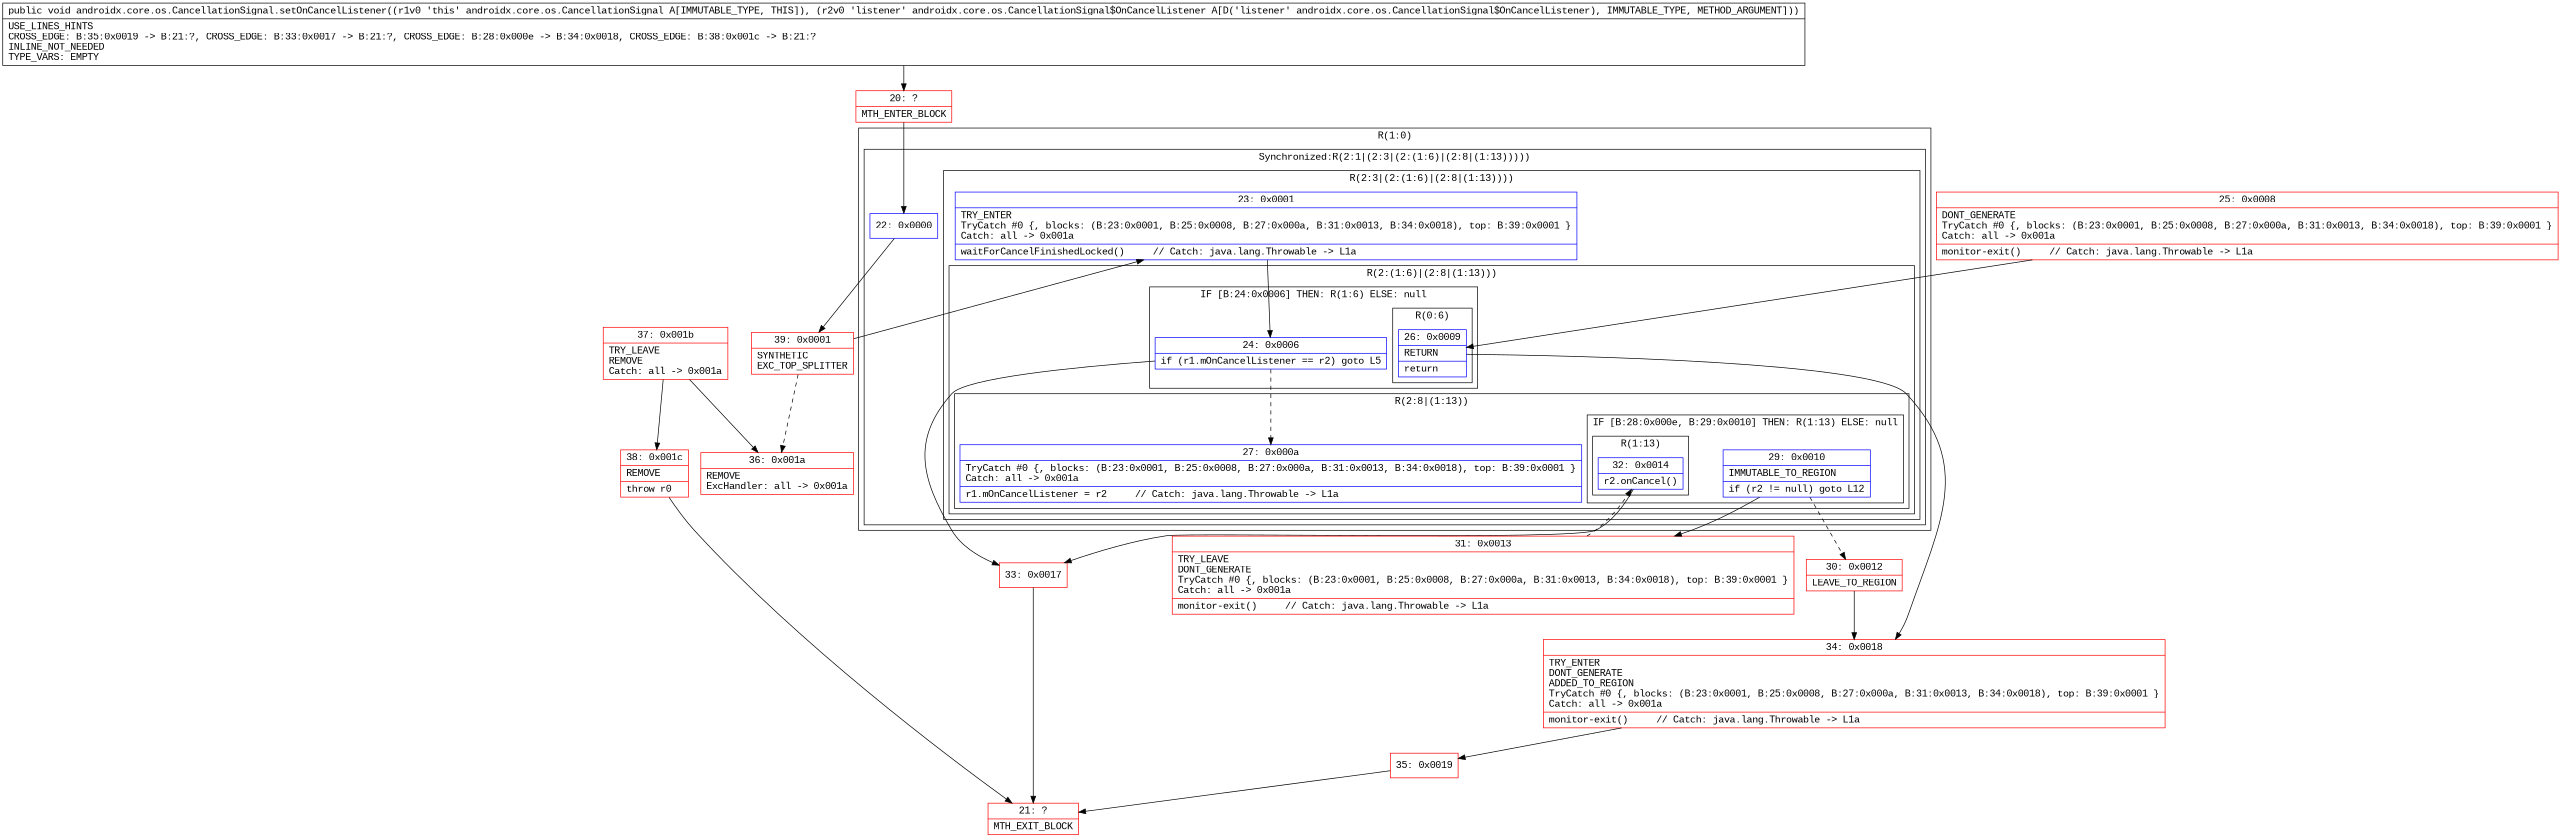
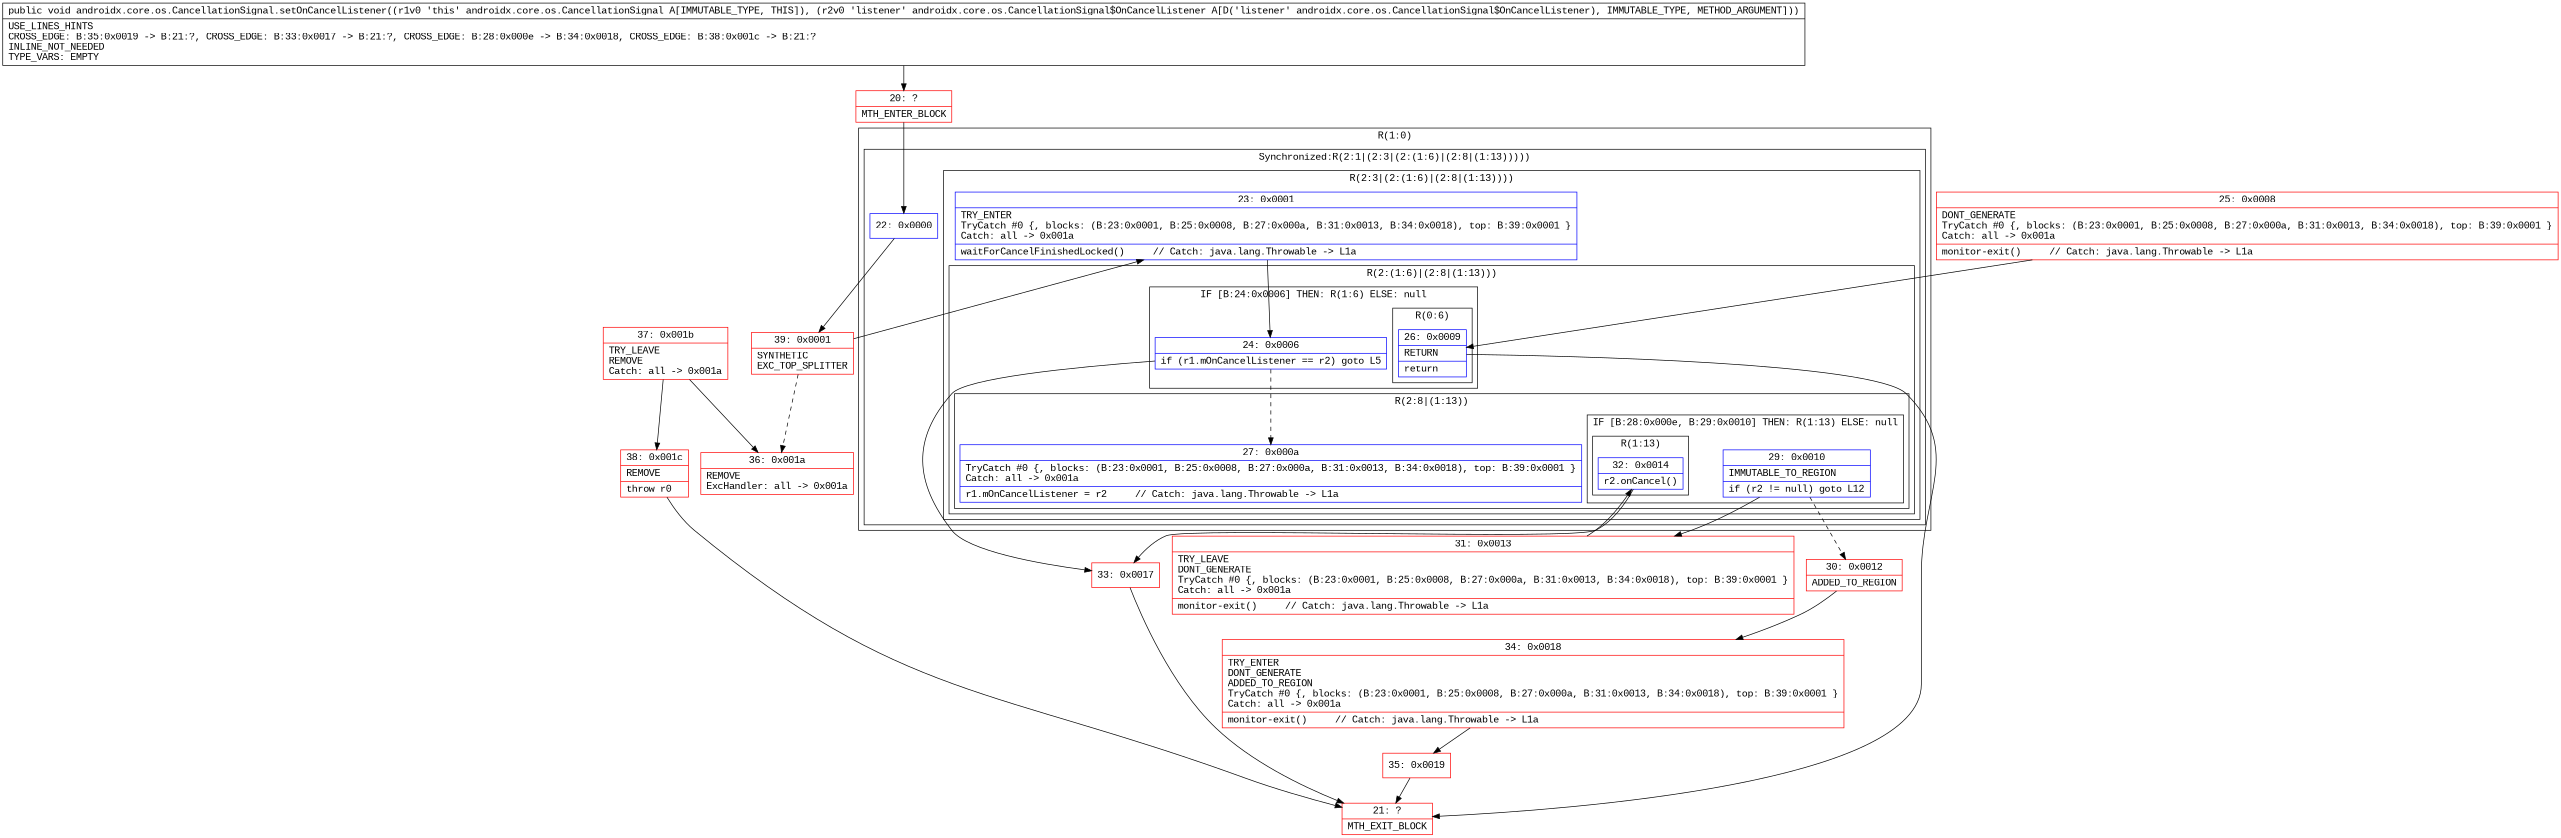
(1817, 372) -> (1921, 572)
(1609, 518) -> (1609, 518)
(1854, 583) -> (1854, 583)
